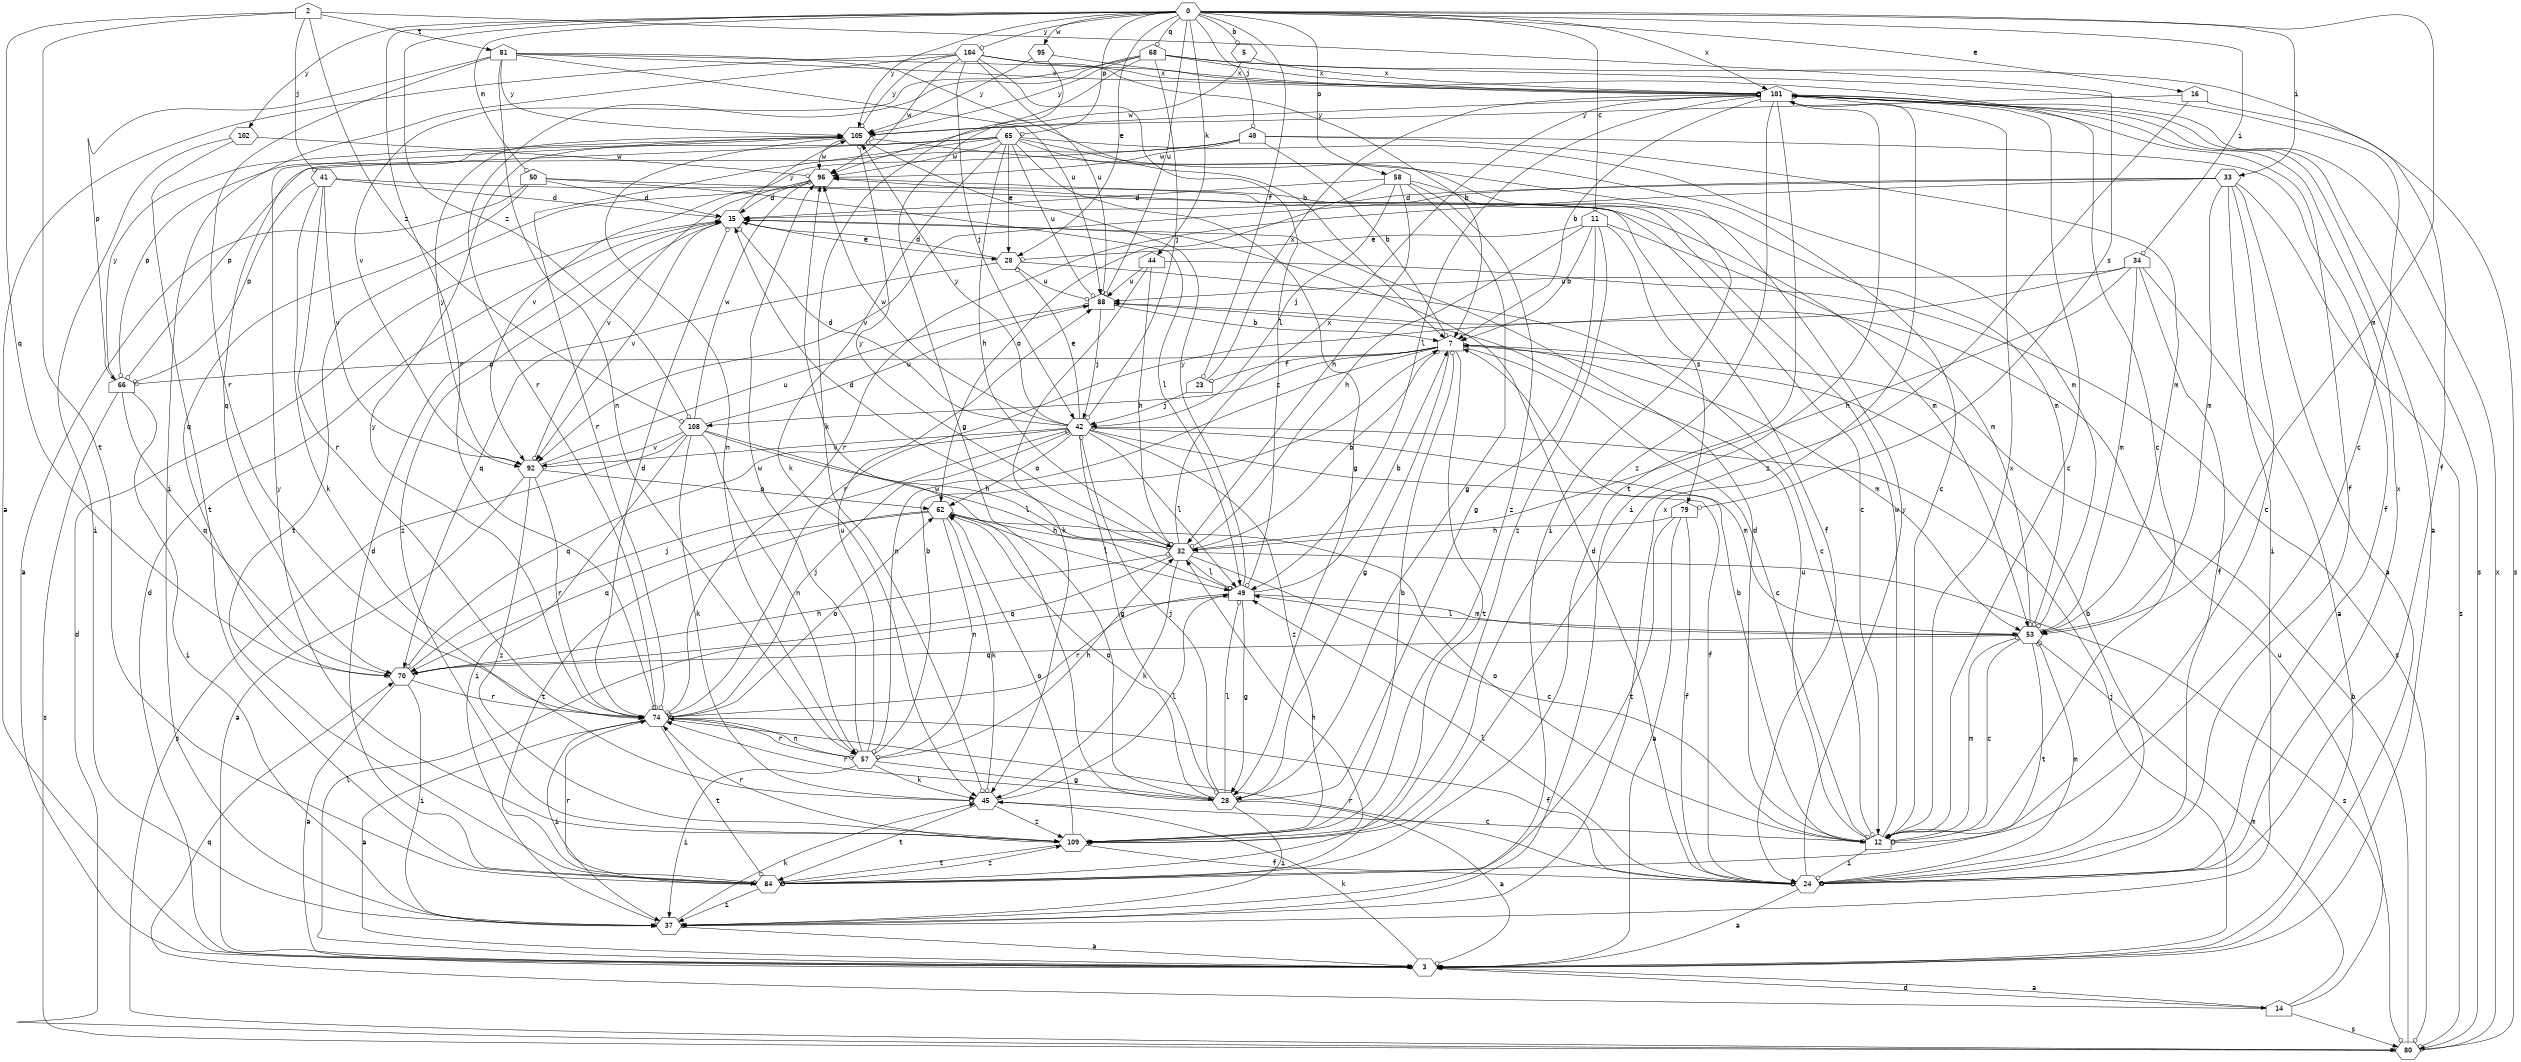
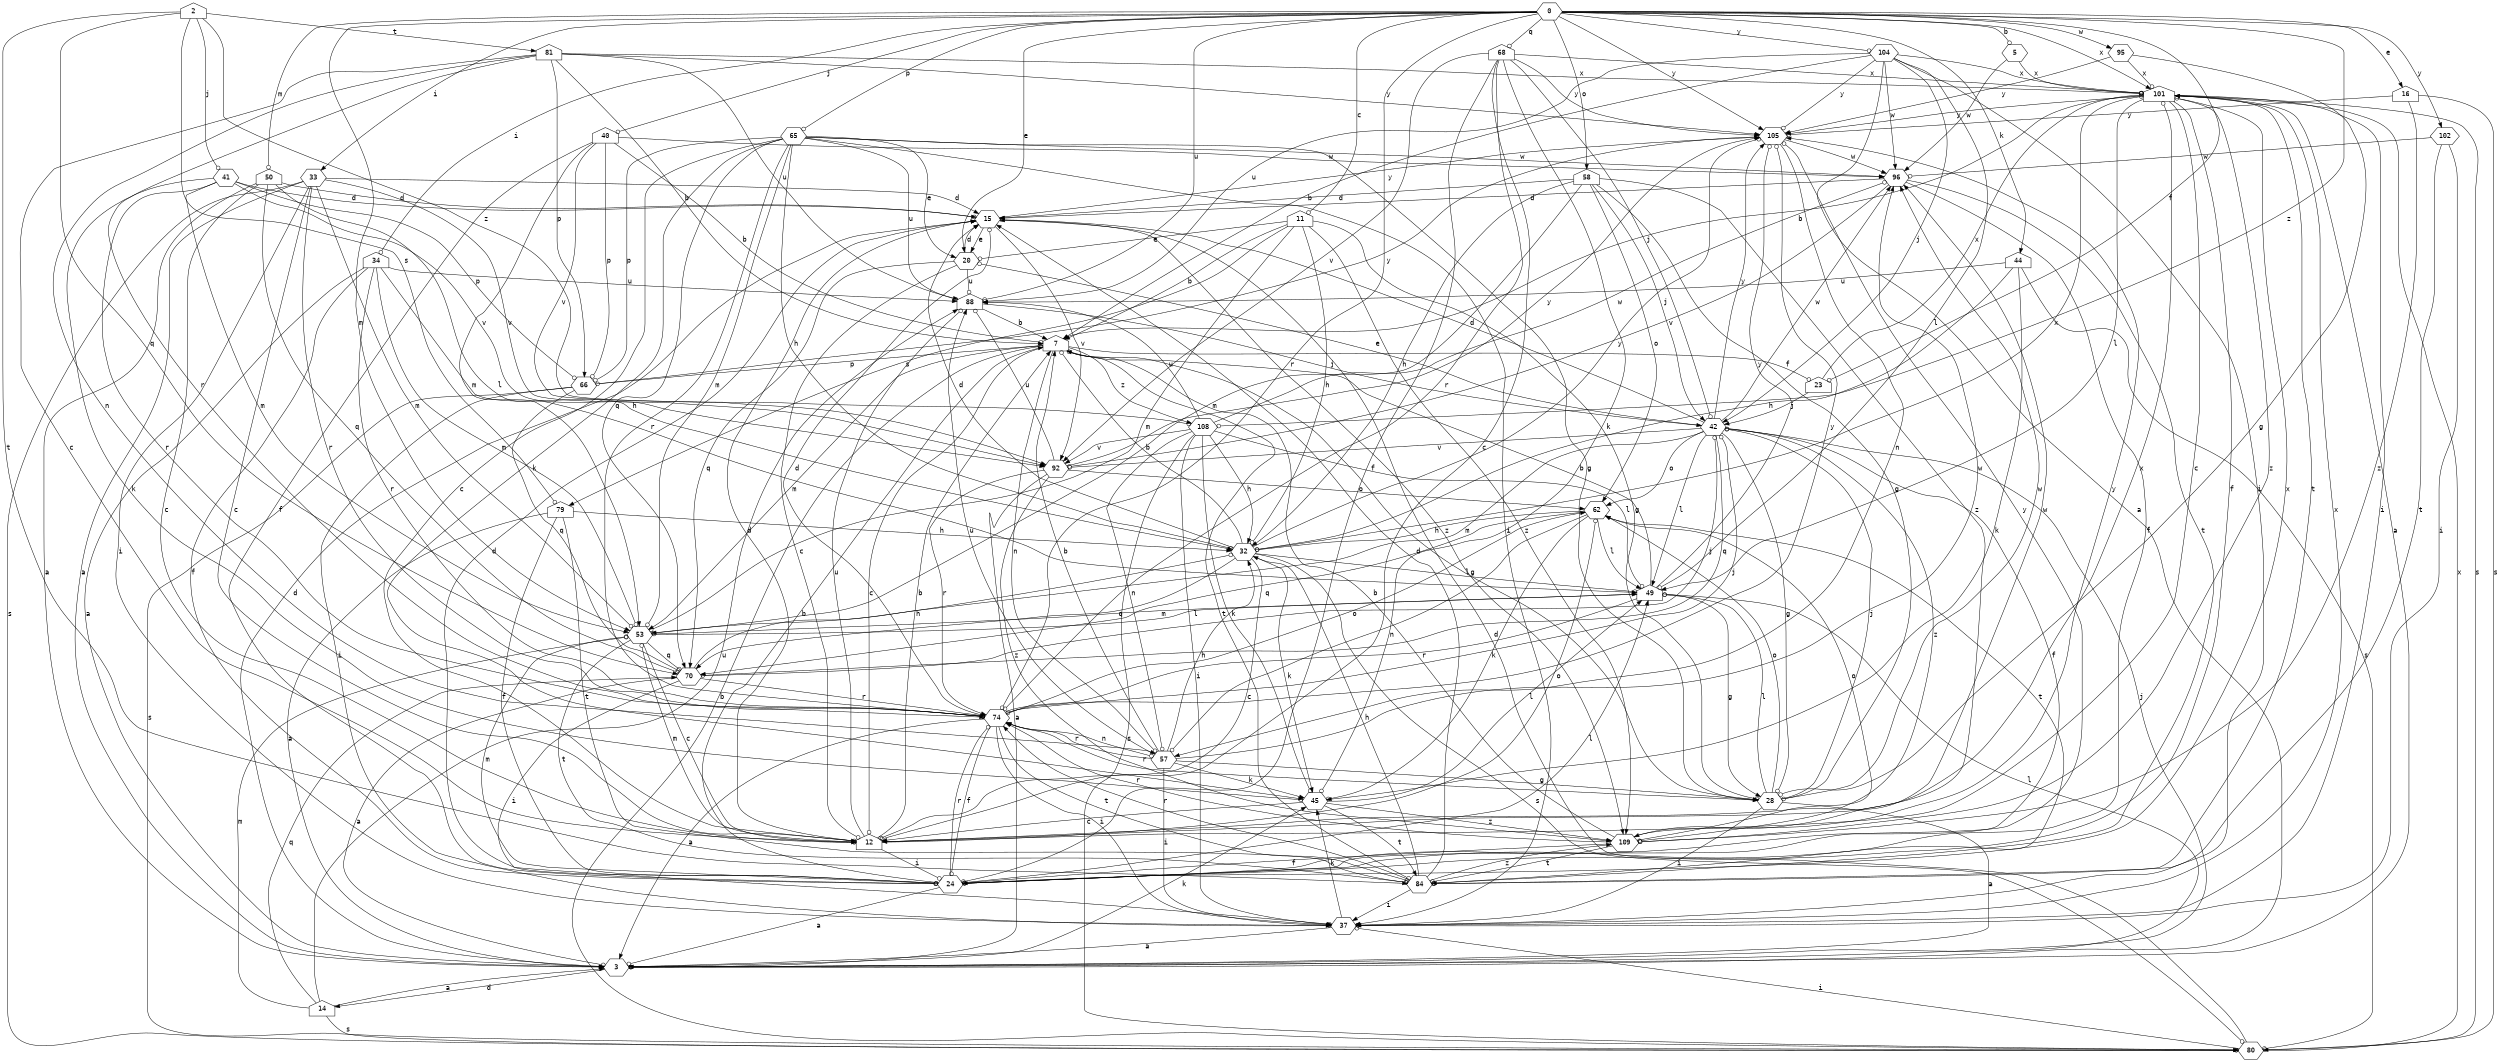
(122, 386) -> (584, 386)
none -> (1799, 989)
